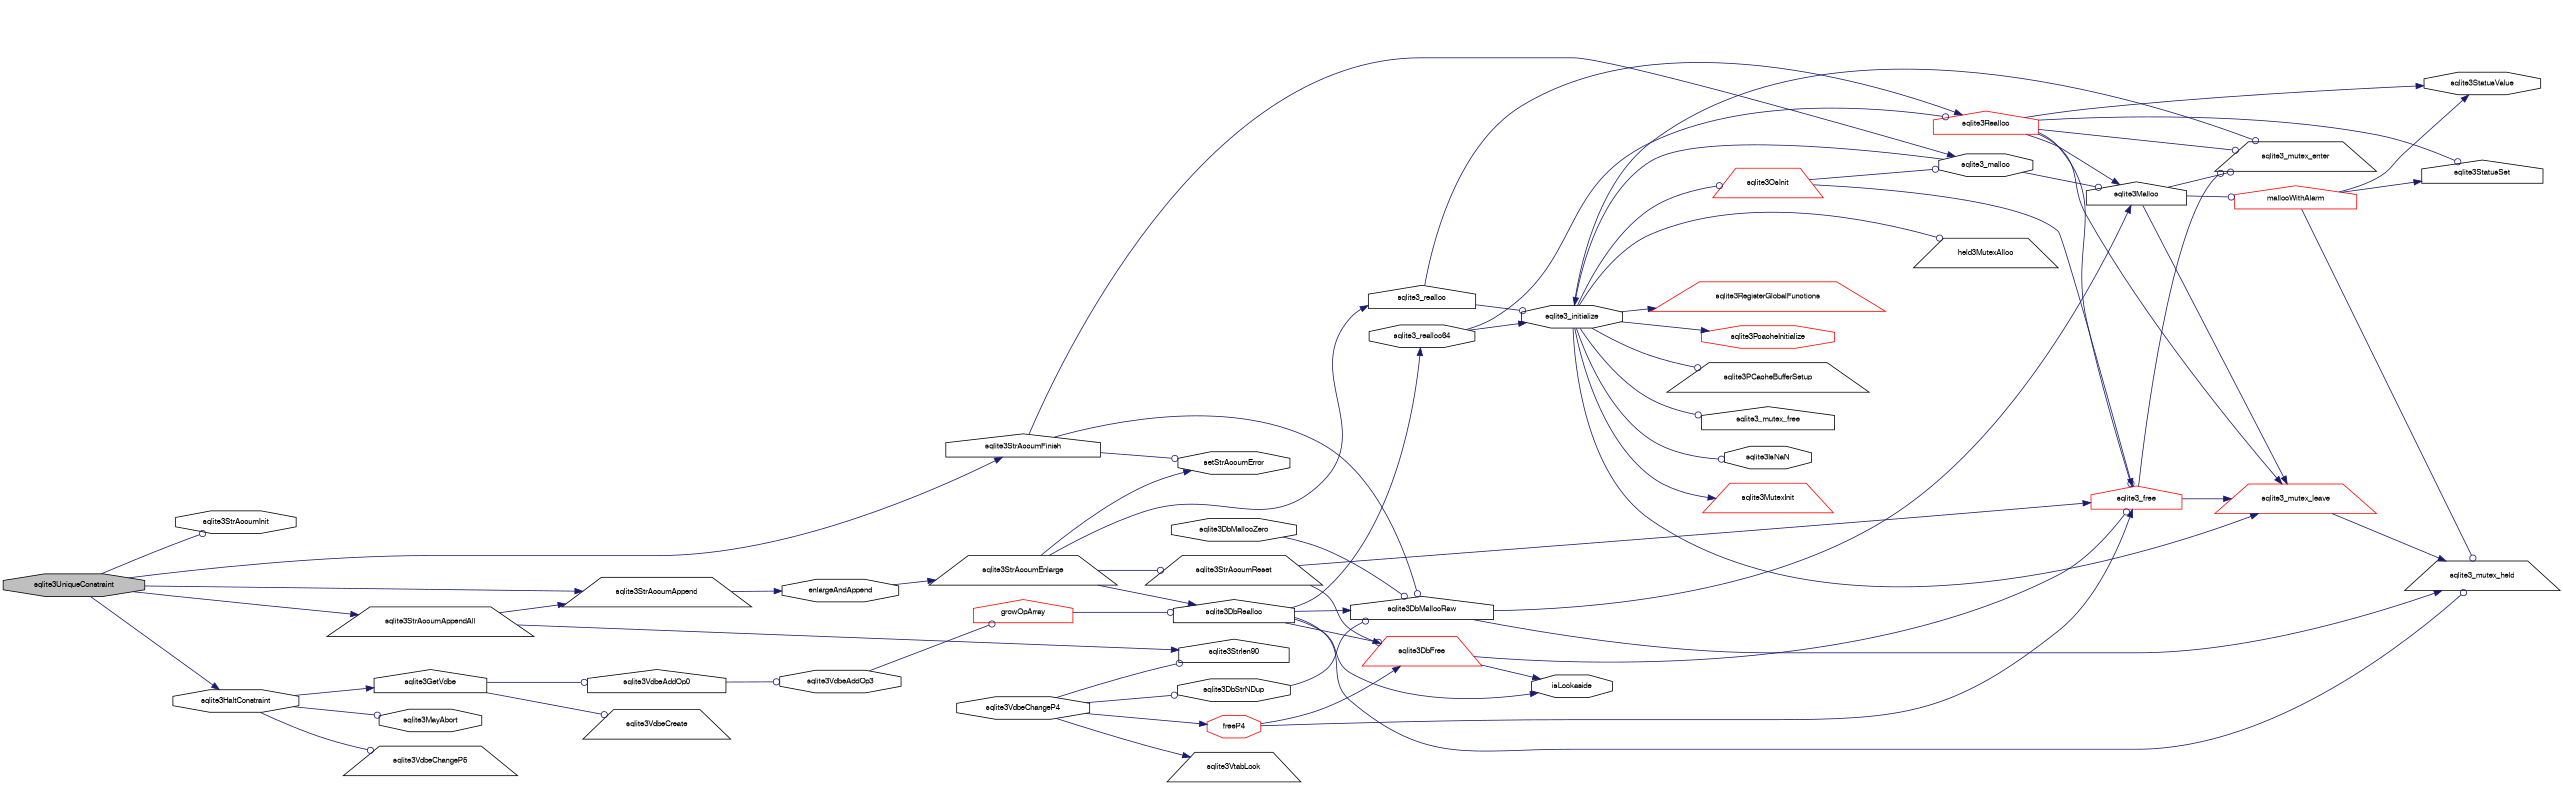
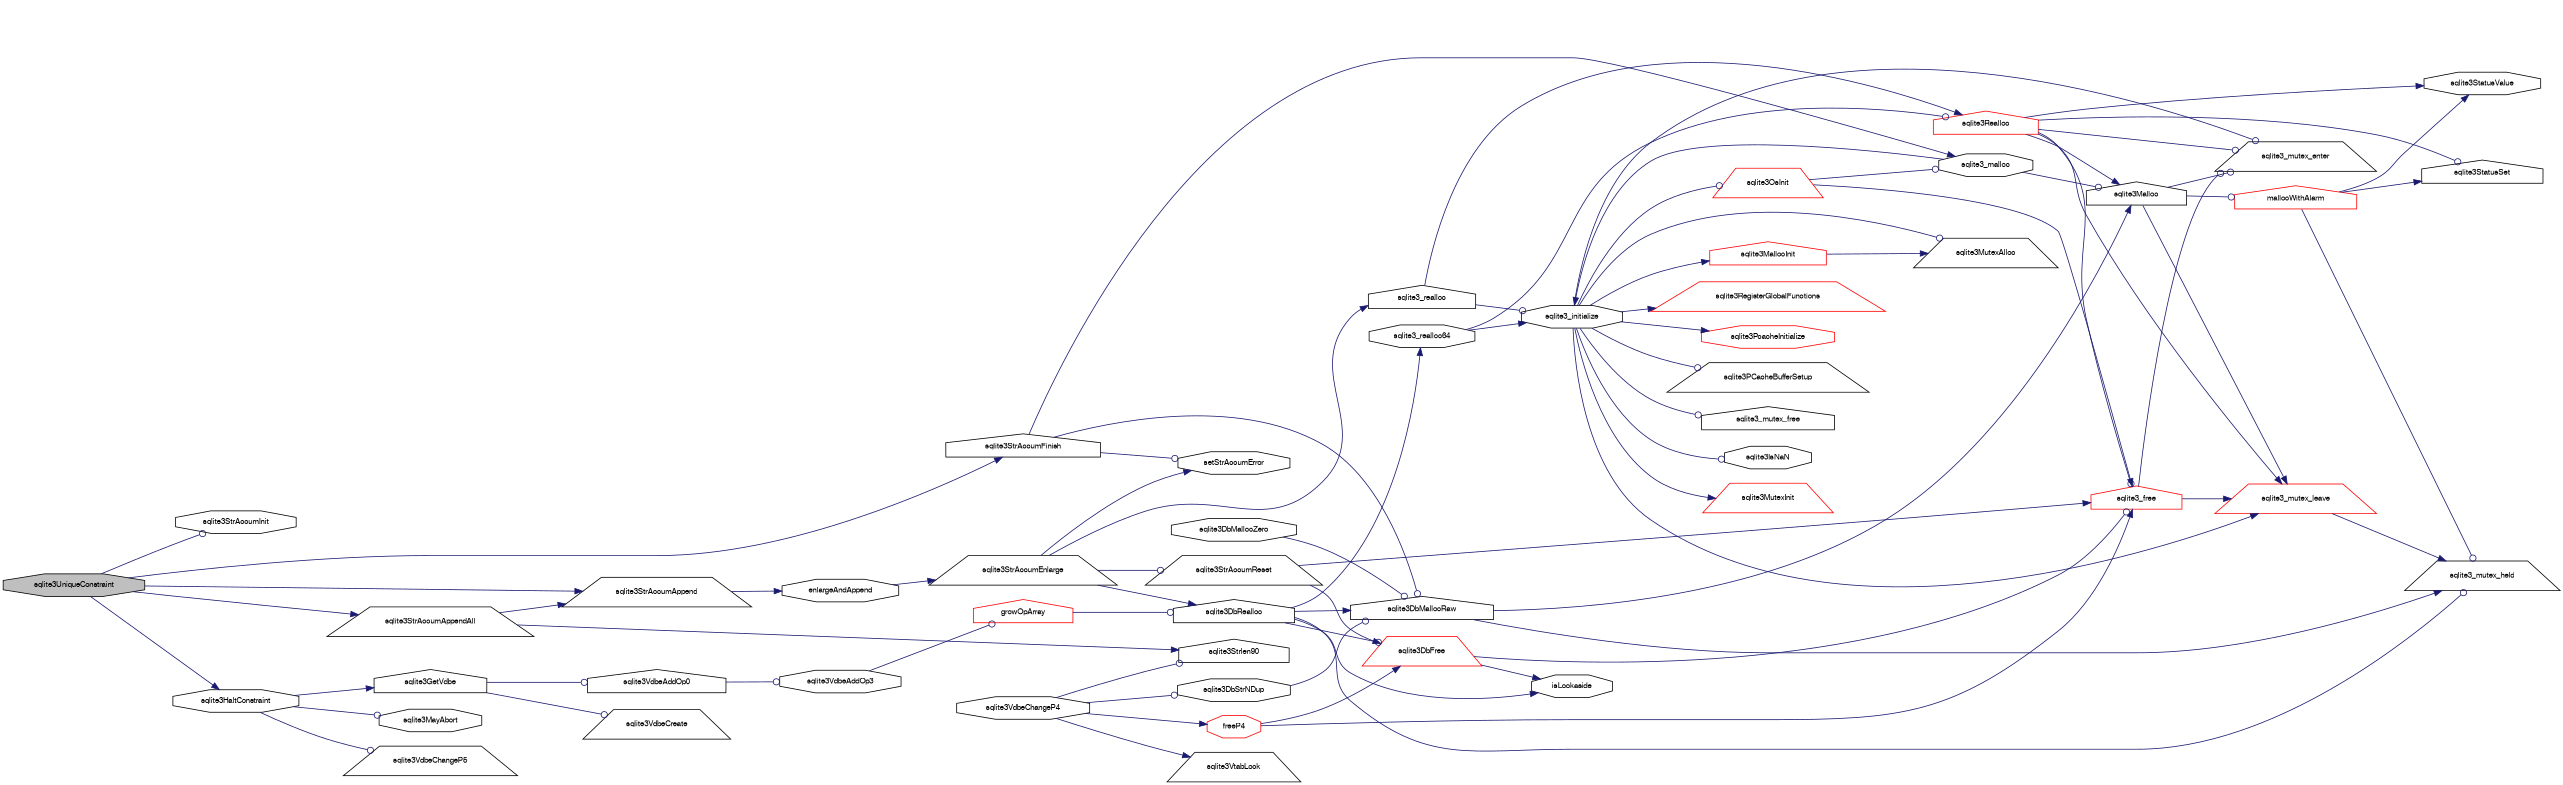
(1986, 253) -> (1986, 253)
none -> (1768, 255)
